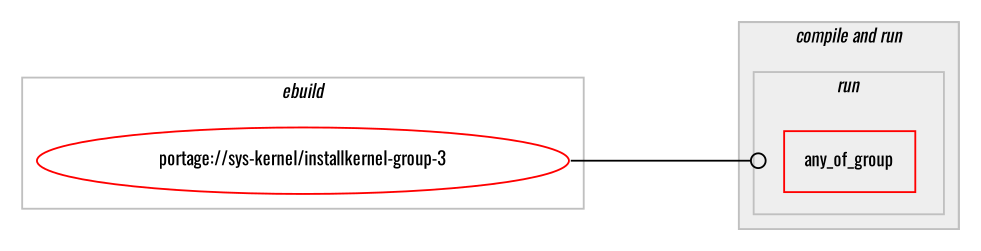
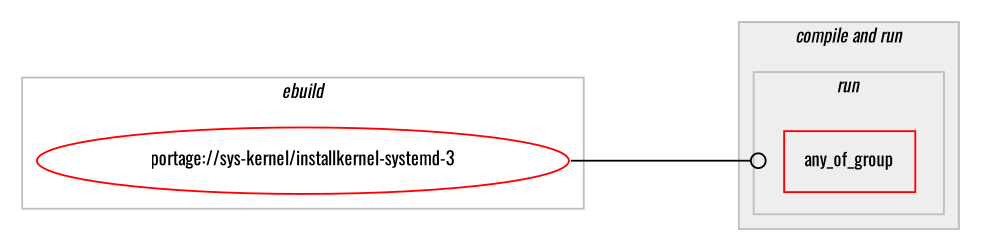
(303, 161) -> (303, 161)
